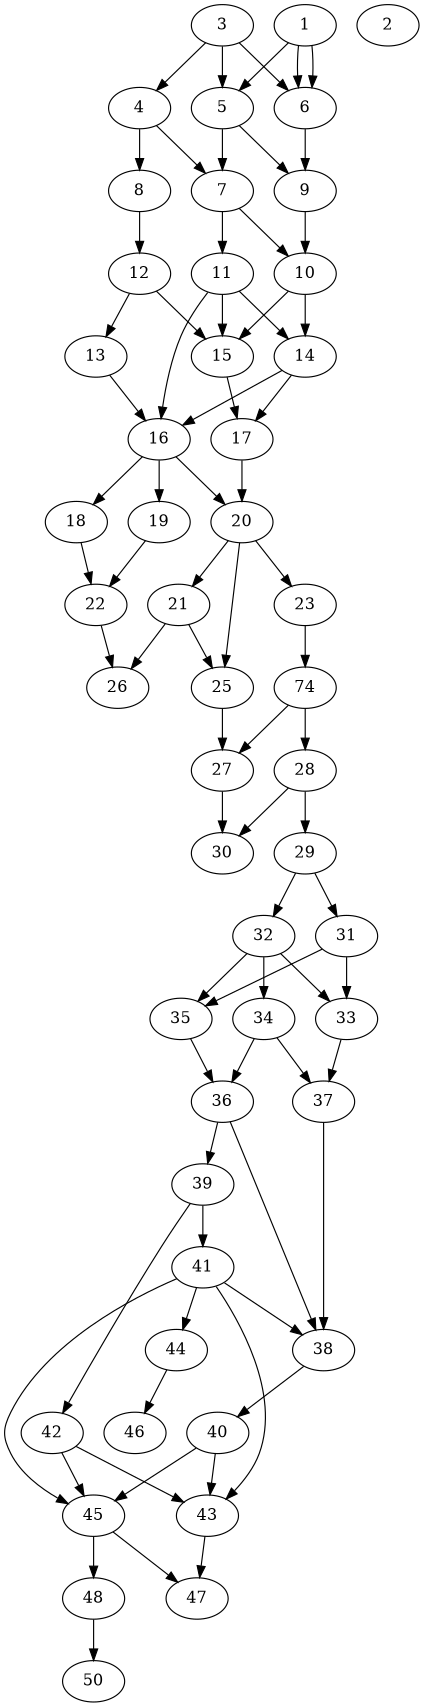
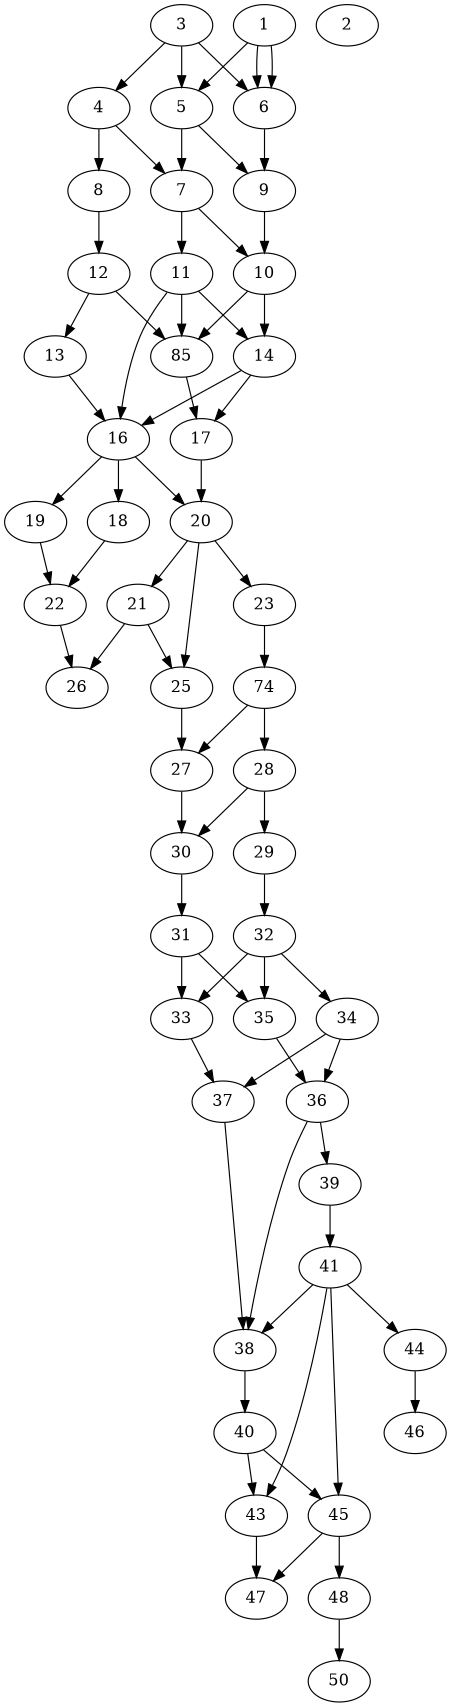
(222, 356) -> (182, 356)
(323, 890) -> (182, 889)
(52, 1433) -> none
